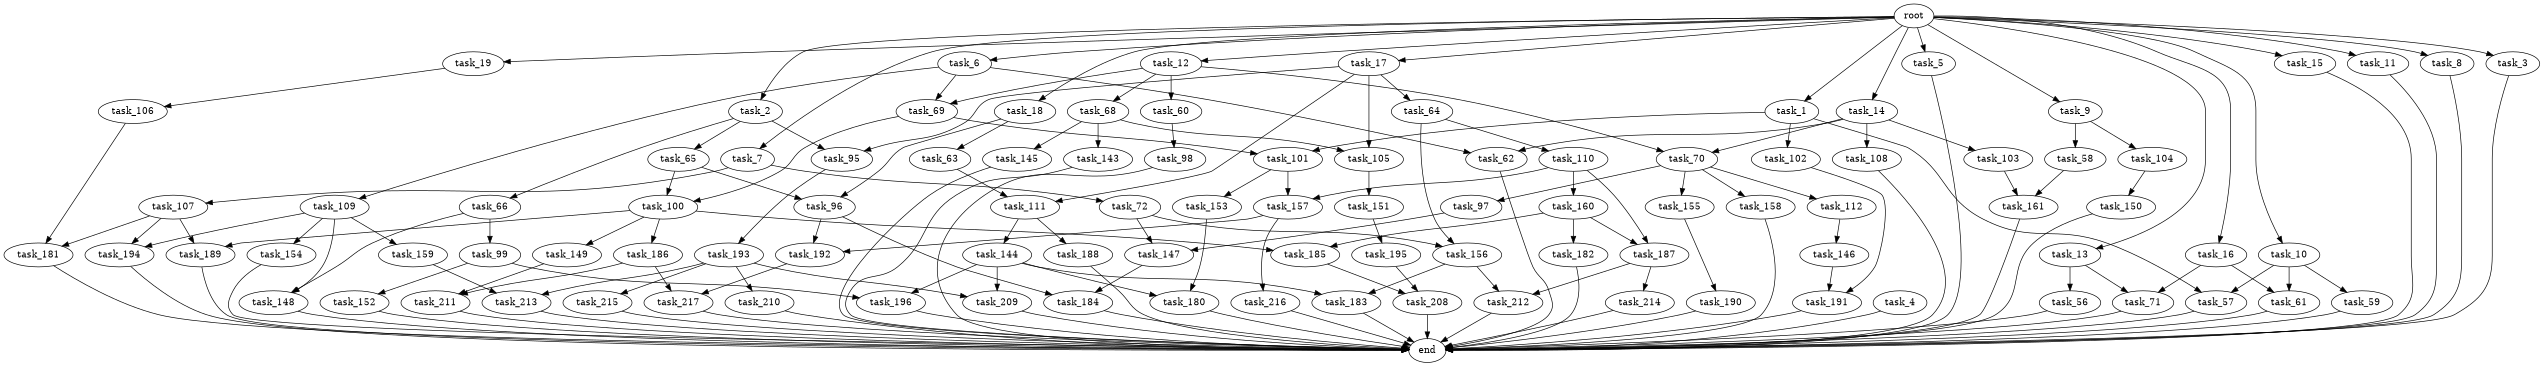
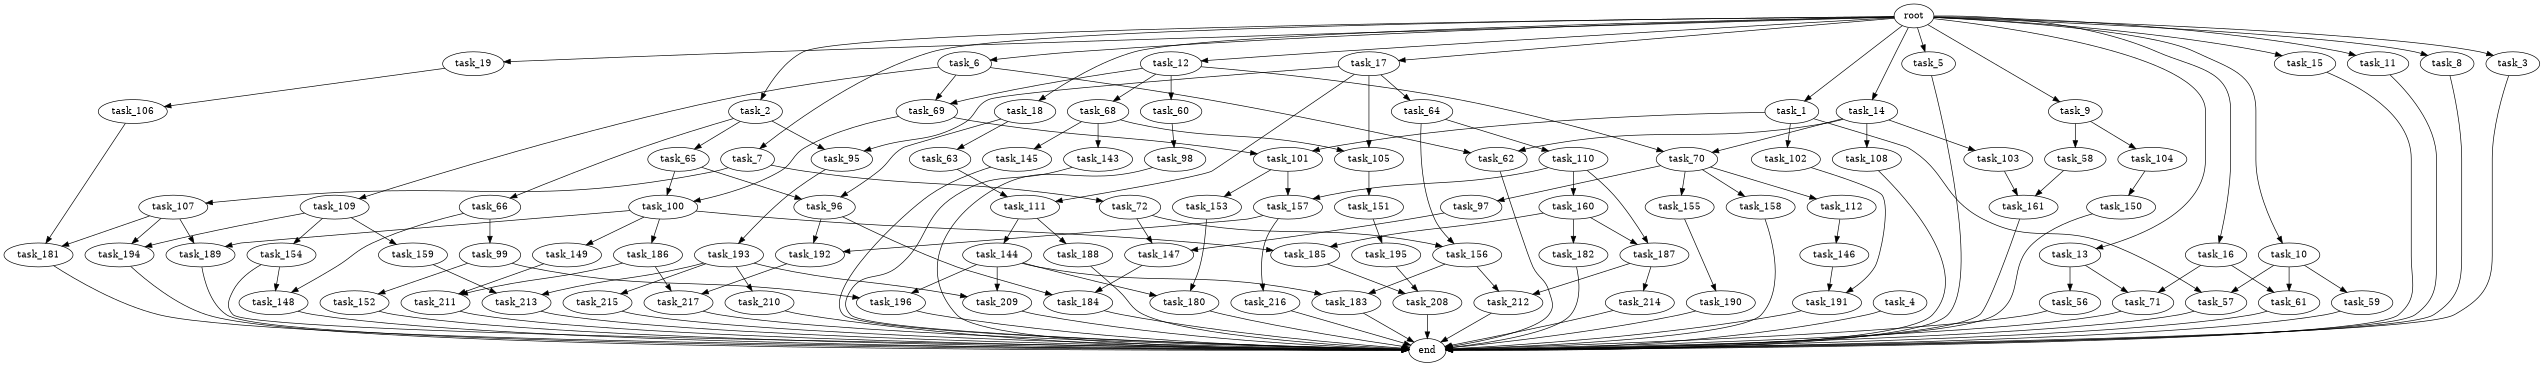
(326, 259) -> (278, 276)
